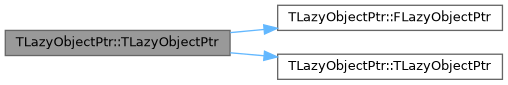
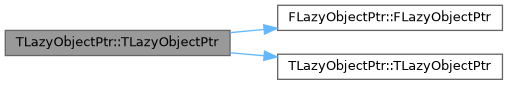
(390, 18) -> (390, 18)
